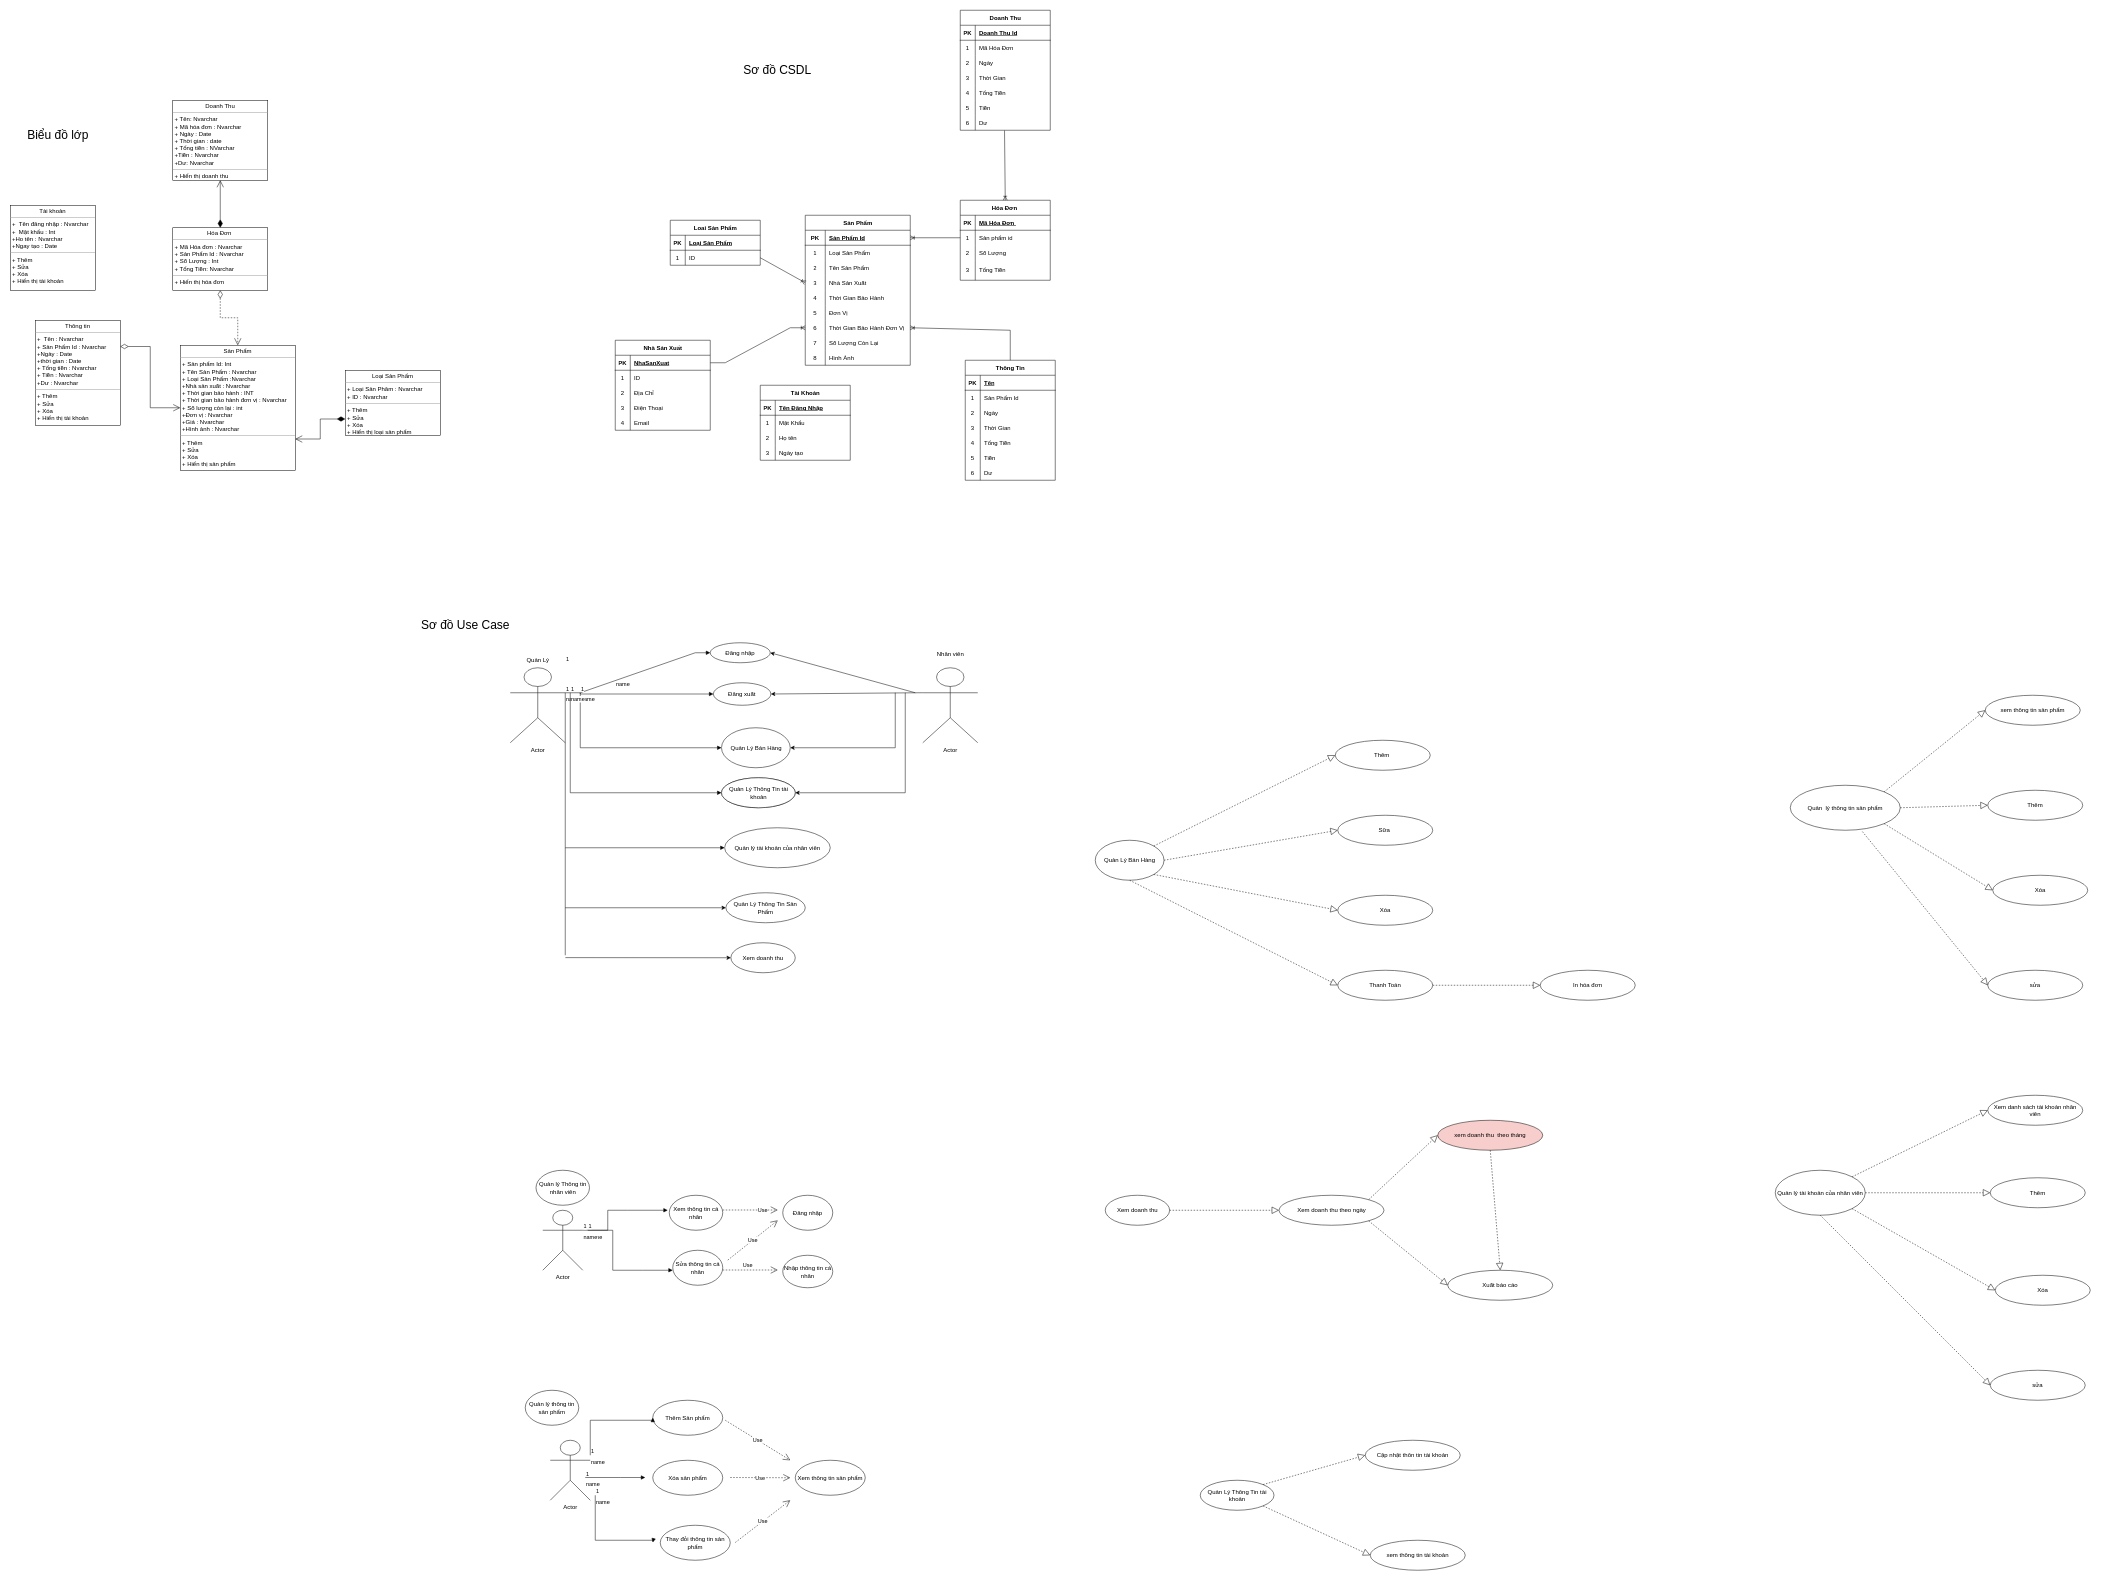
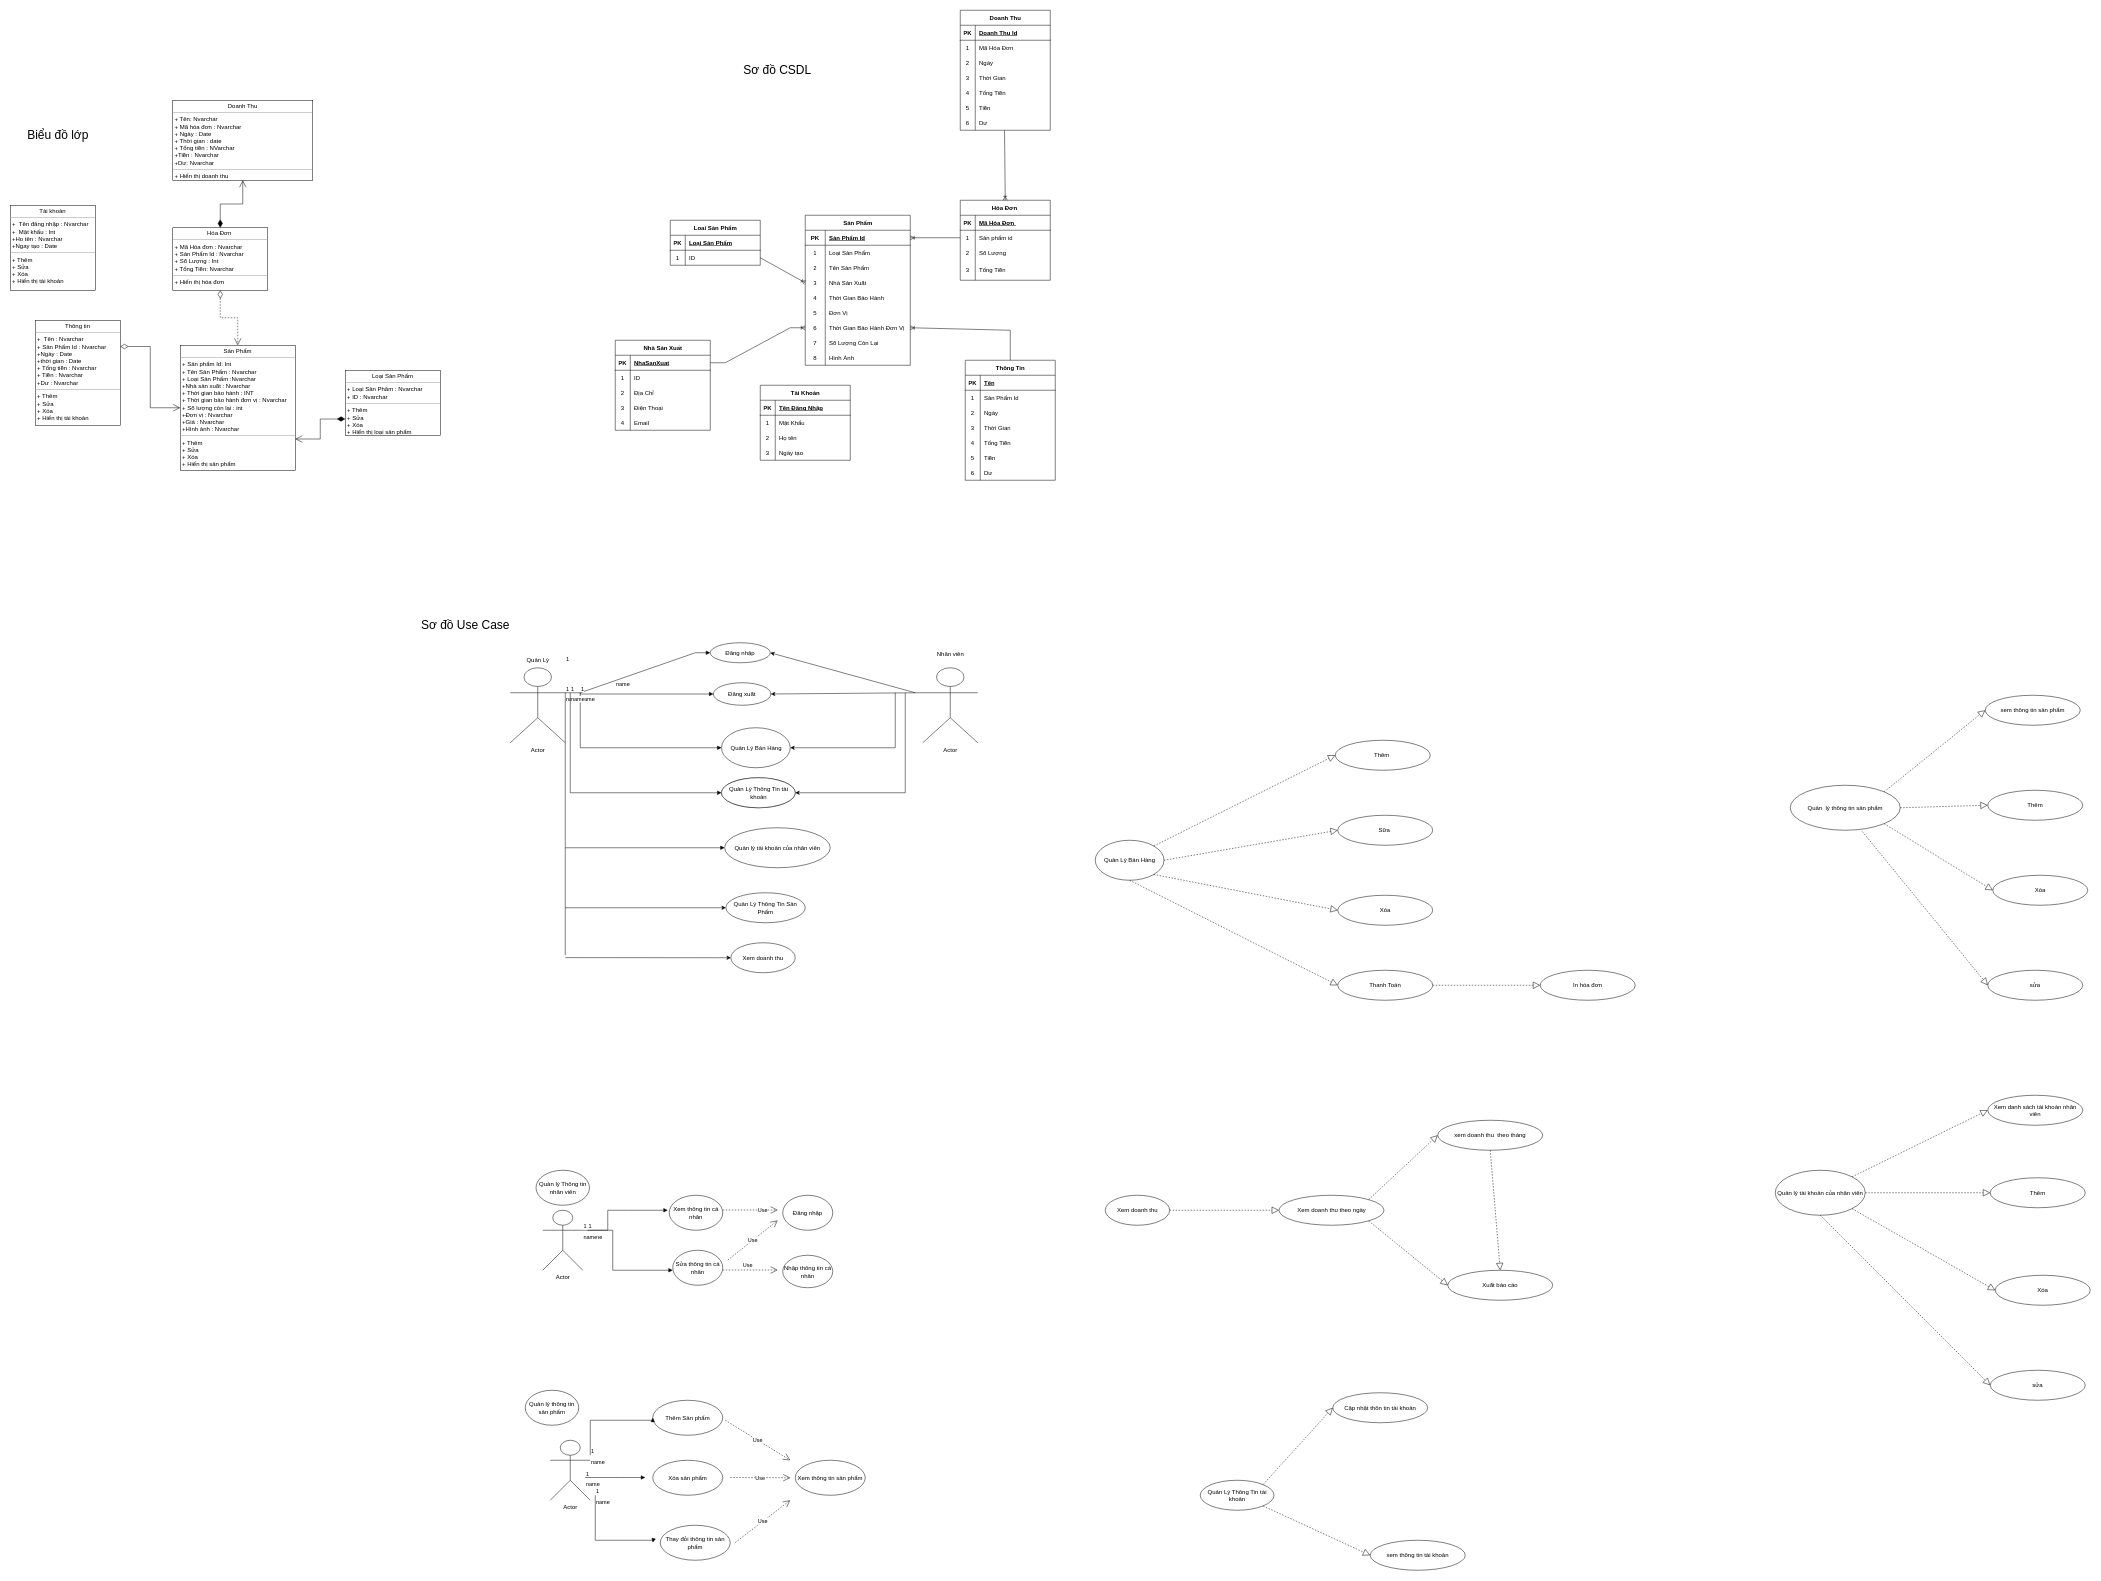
(220, 140) -> (243, 140)
(1490, 1135) -> (1490, 1135)
(1413, 1455) -> (1380, 1408)
